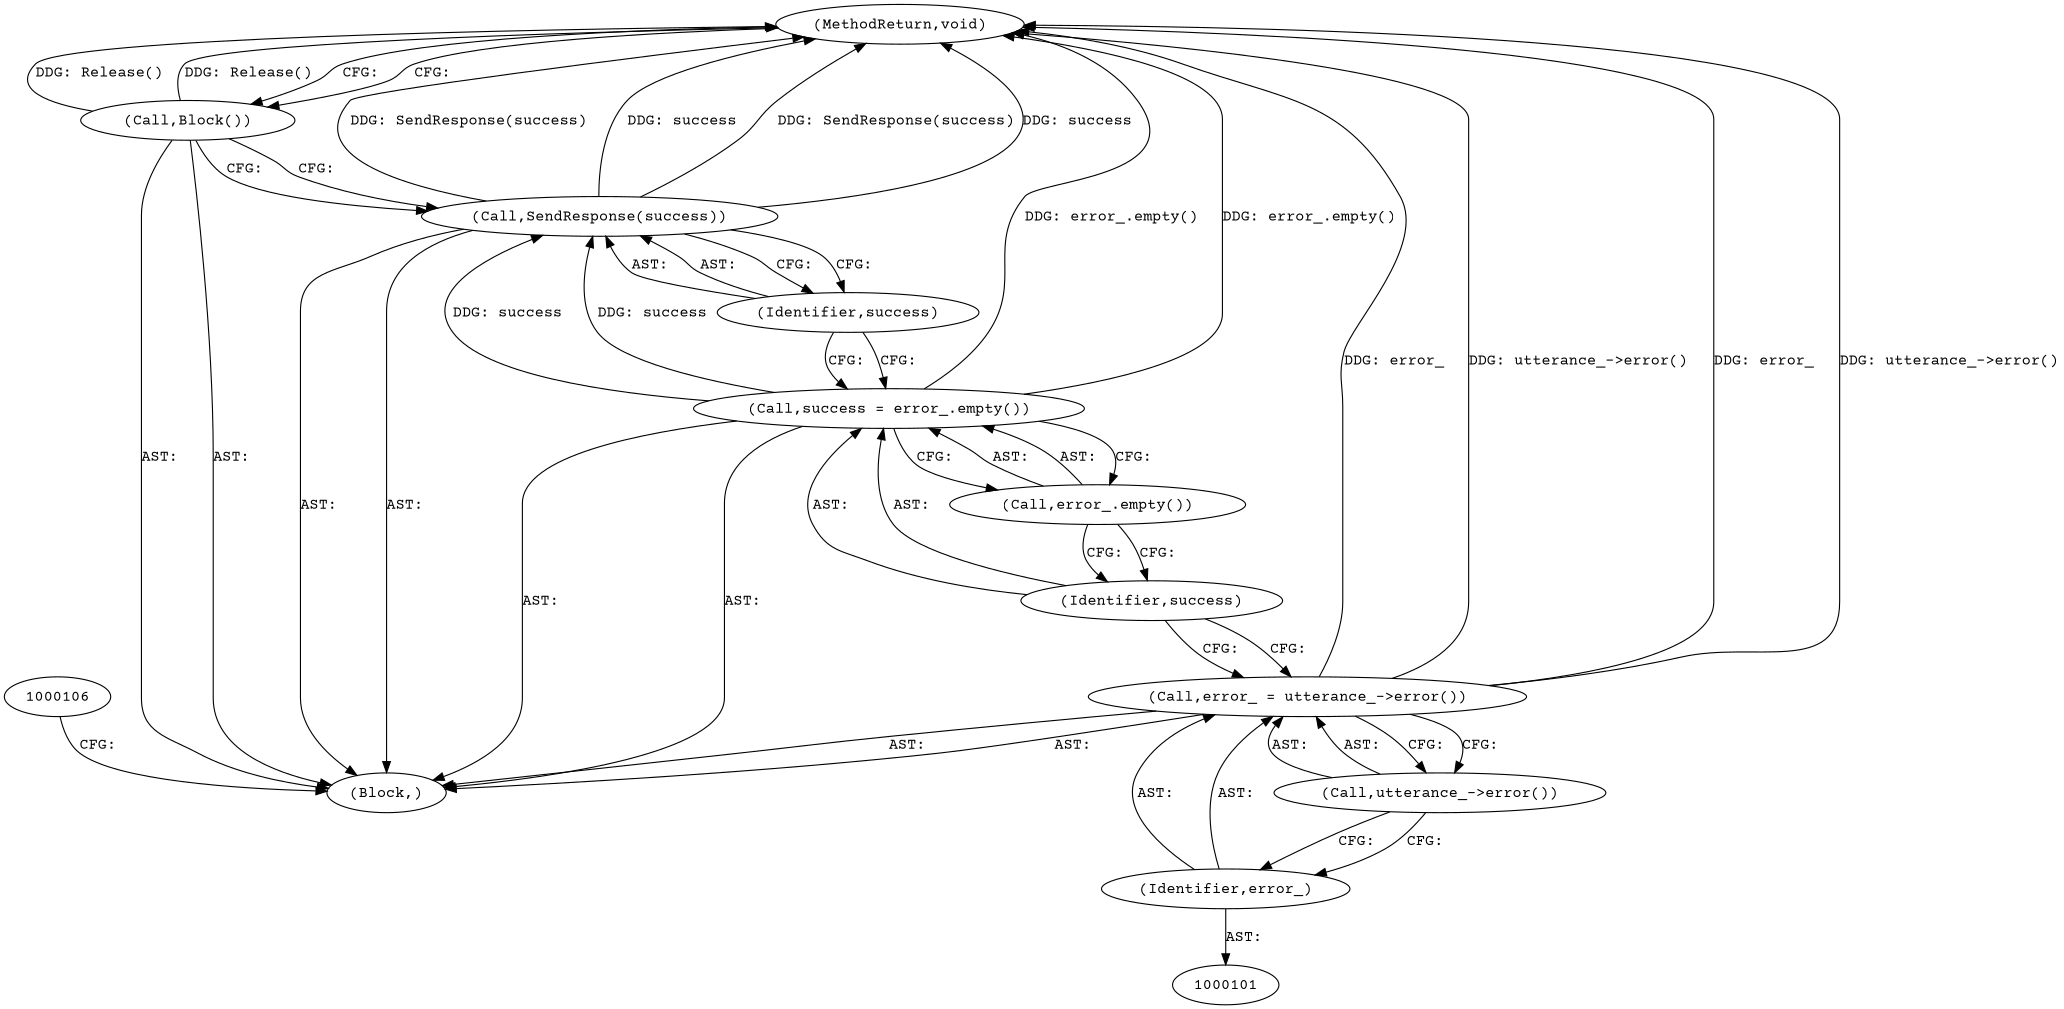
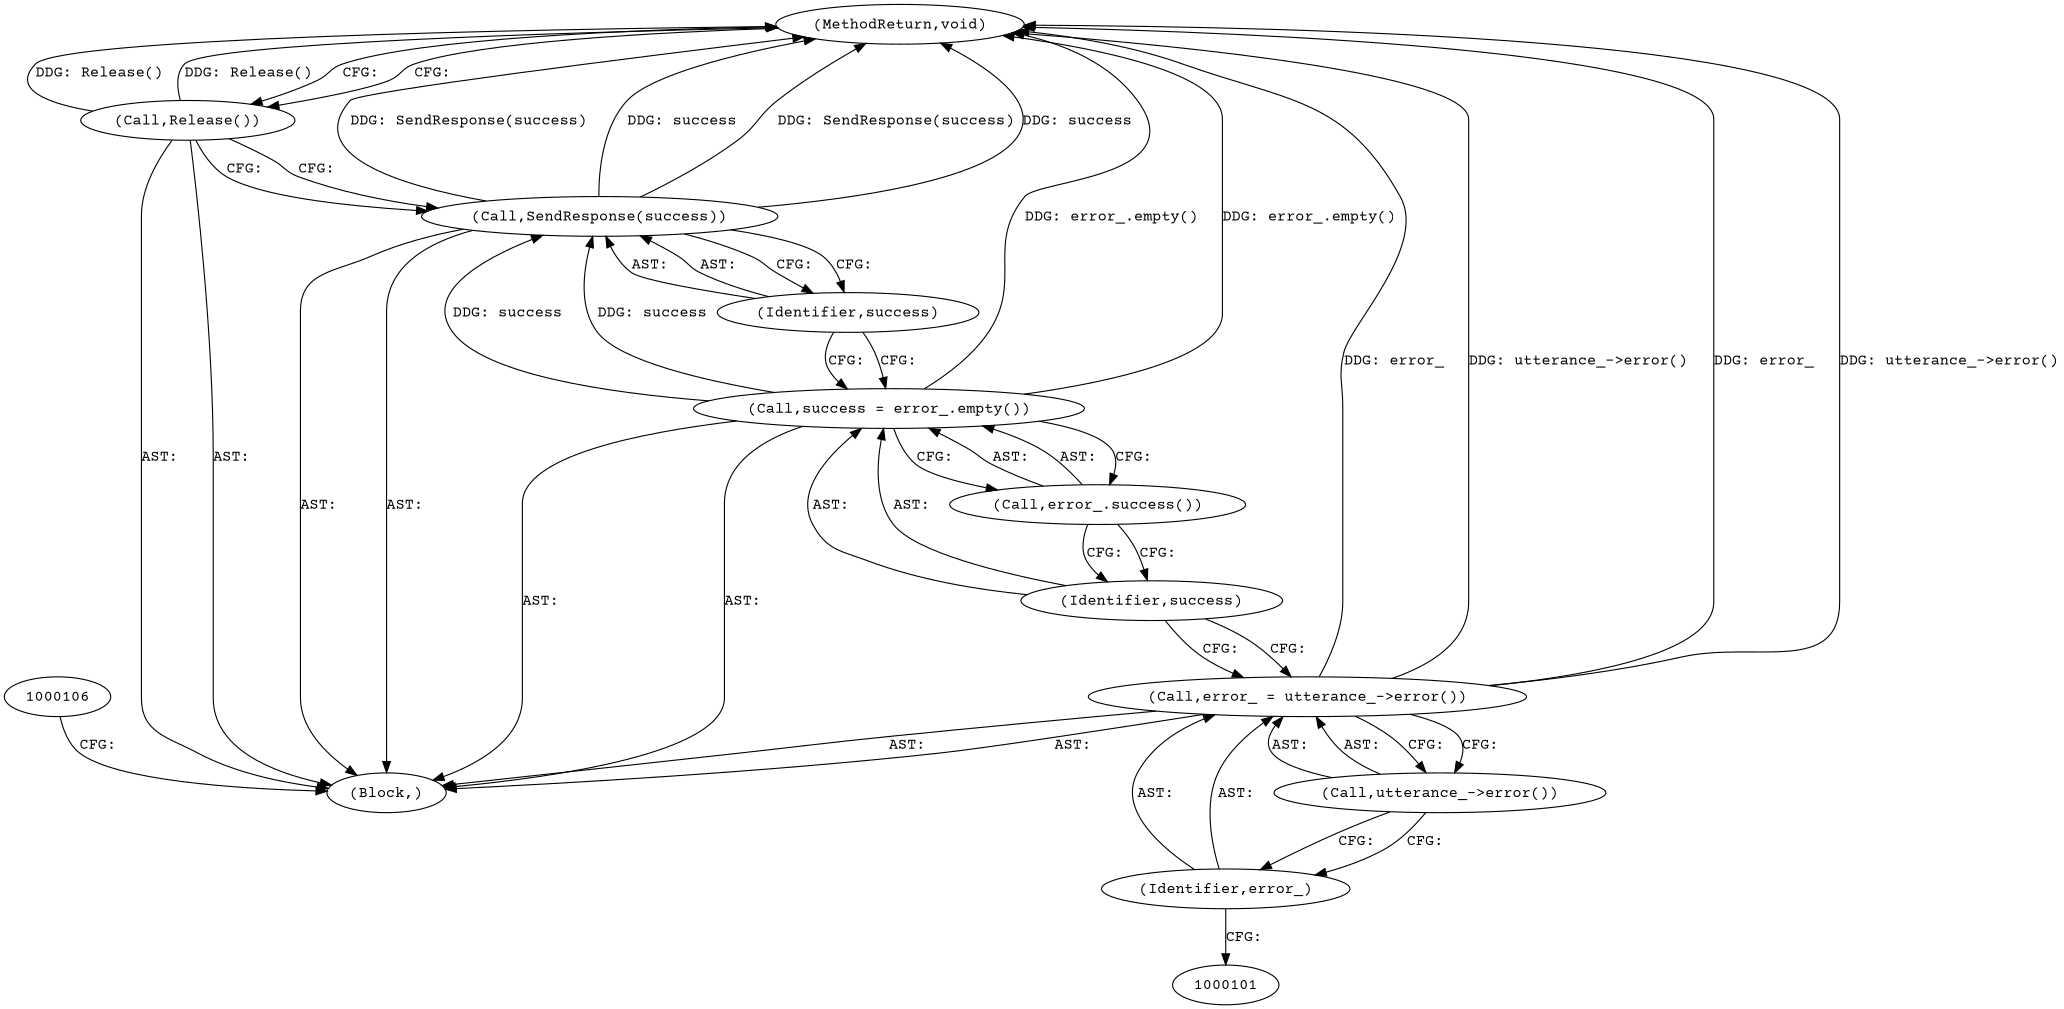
(188, 120) -> (188, 120)
(1098, 505) -> (1098, 505)
(1249, 937) -> (1249, 937)
